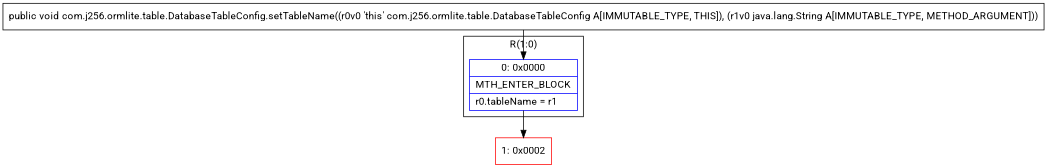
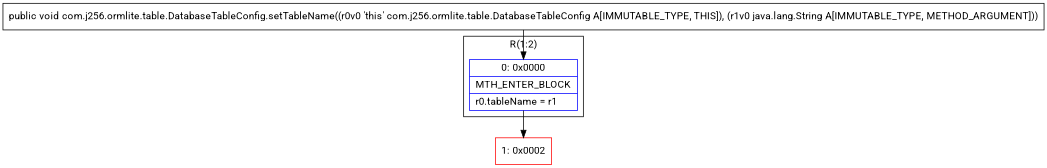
(524, 45) -> (524, 45)
